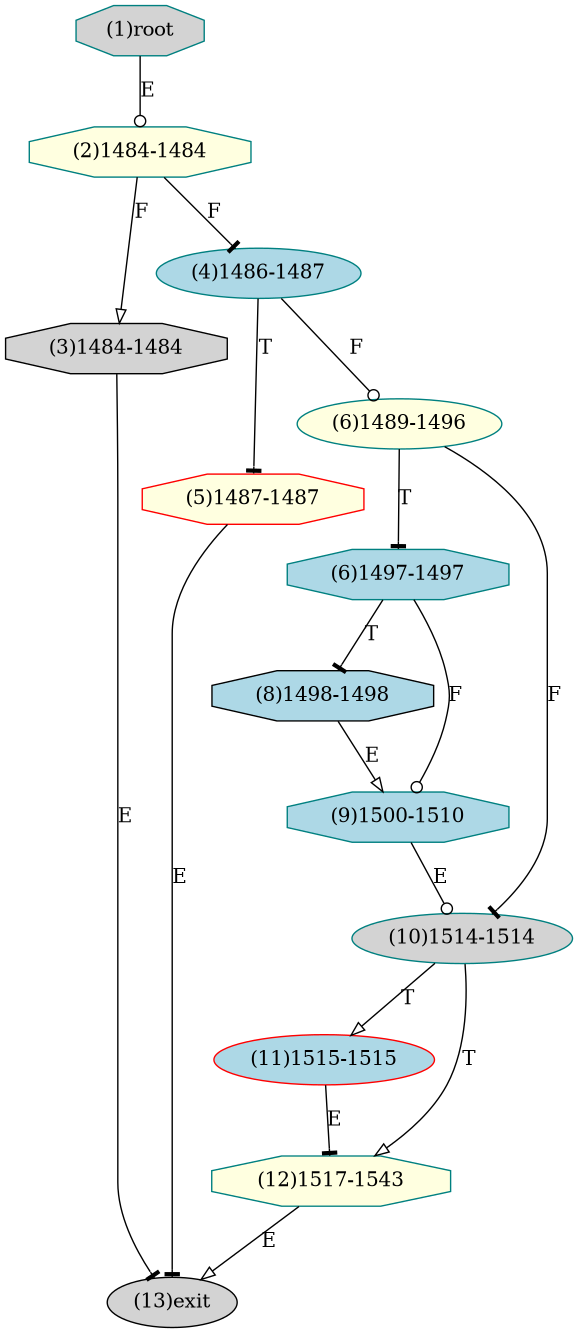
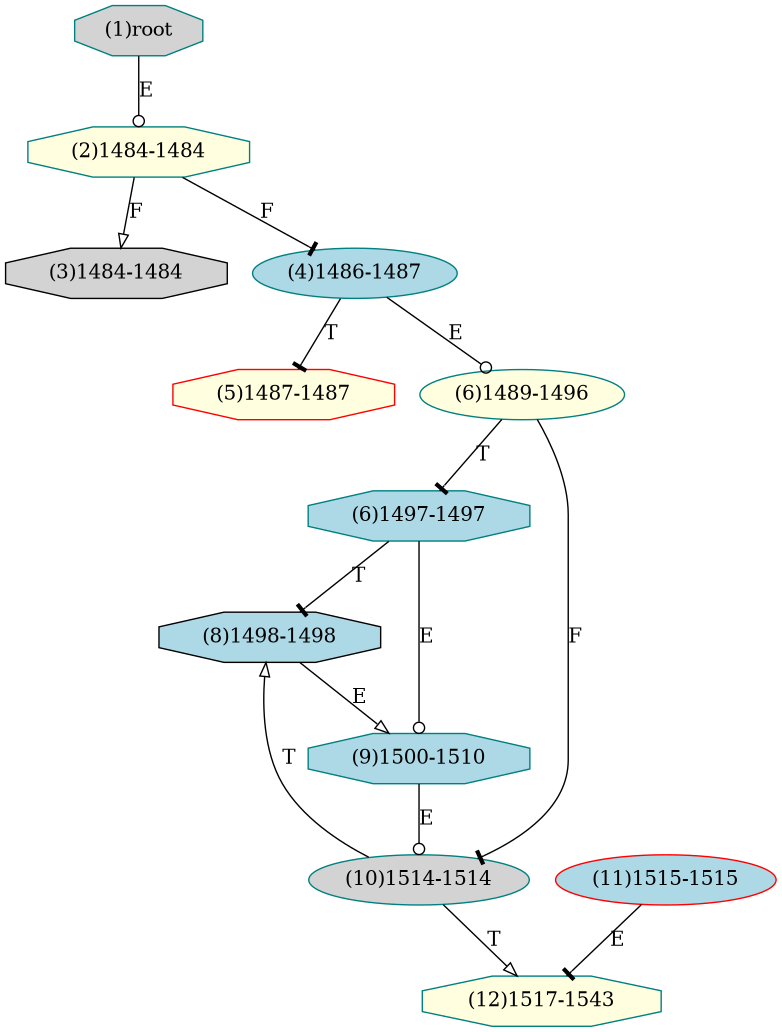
(356, 349) -> (456, 334)
(455, 696) -> (427, 637)
(398, 995) -> (284, 786)
(172, 1302) -> none
